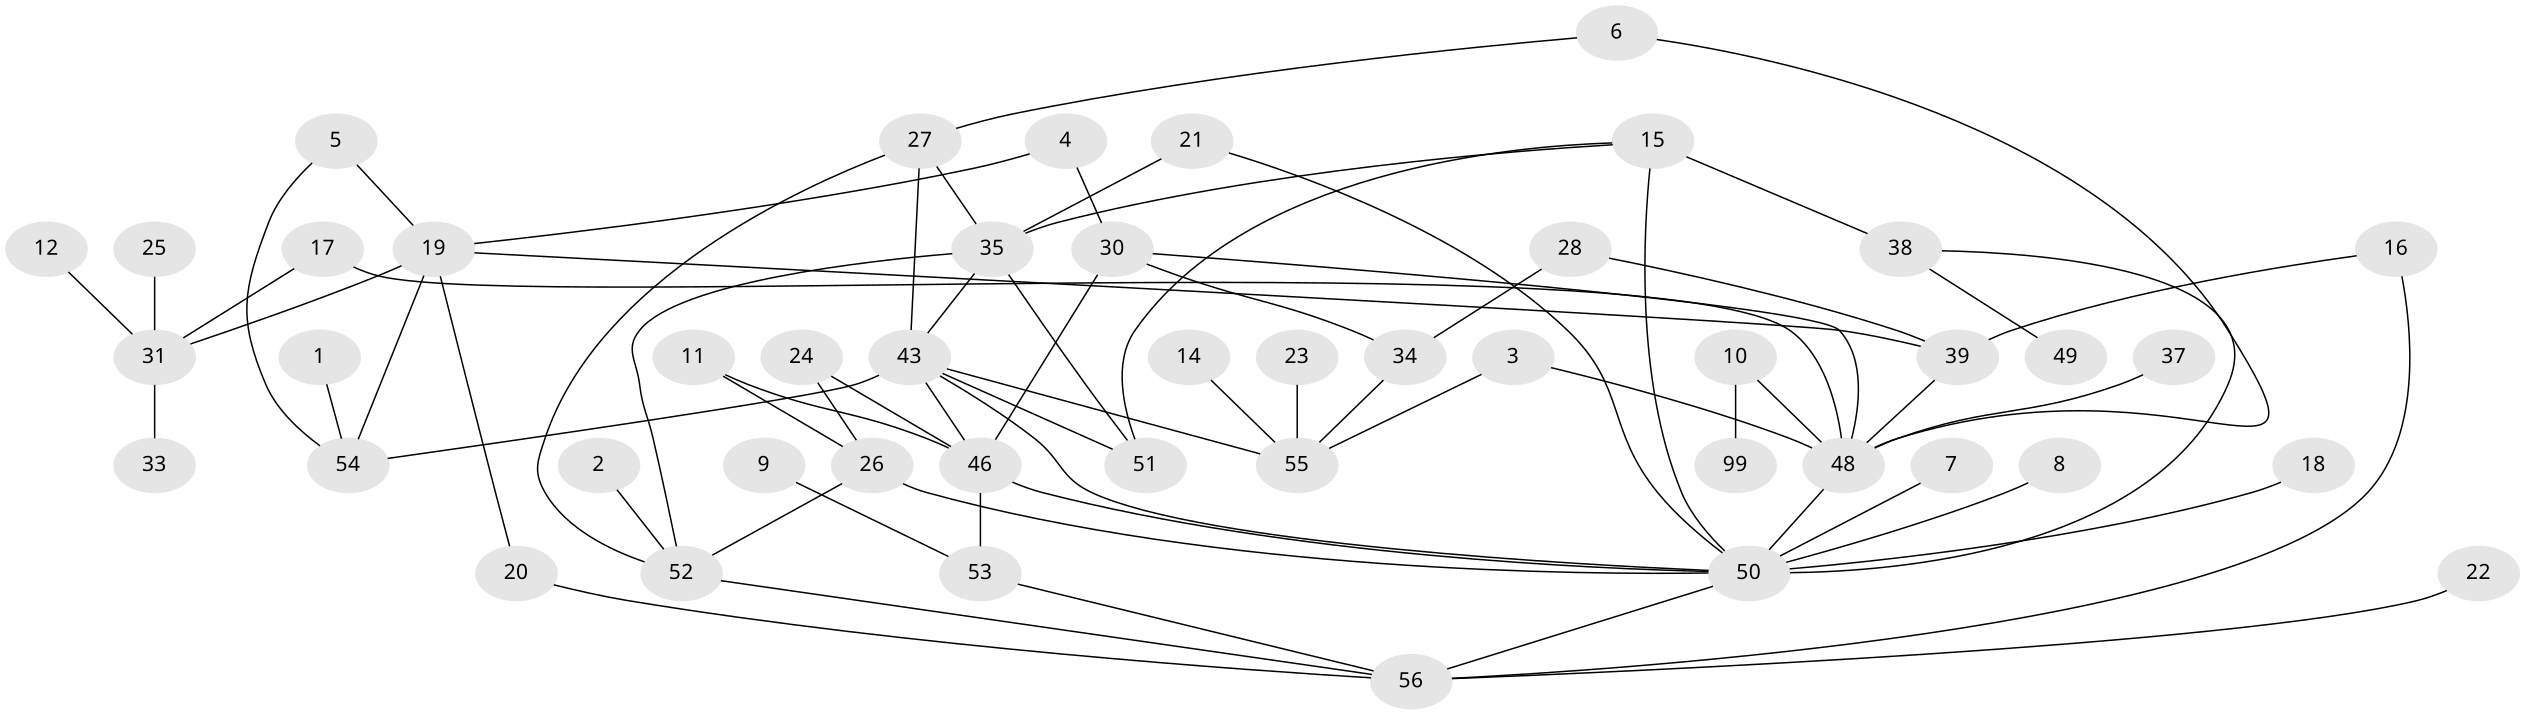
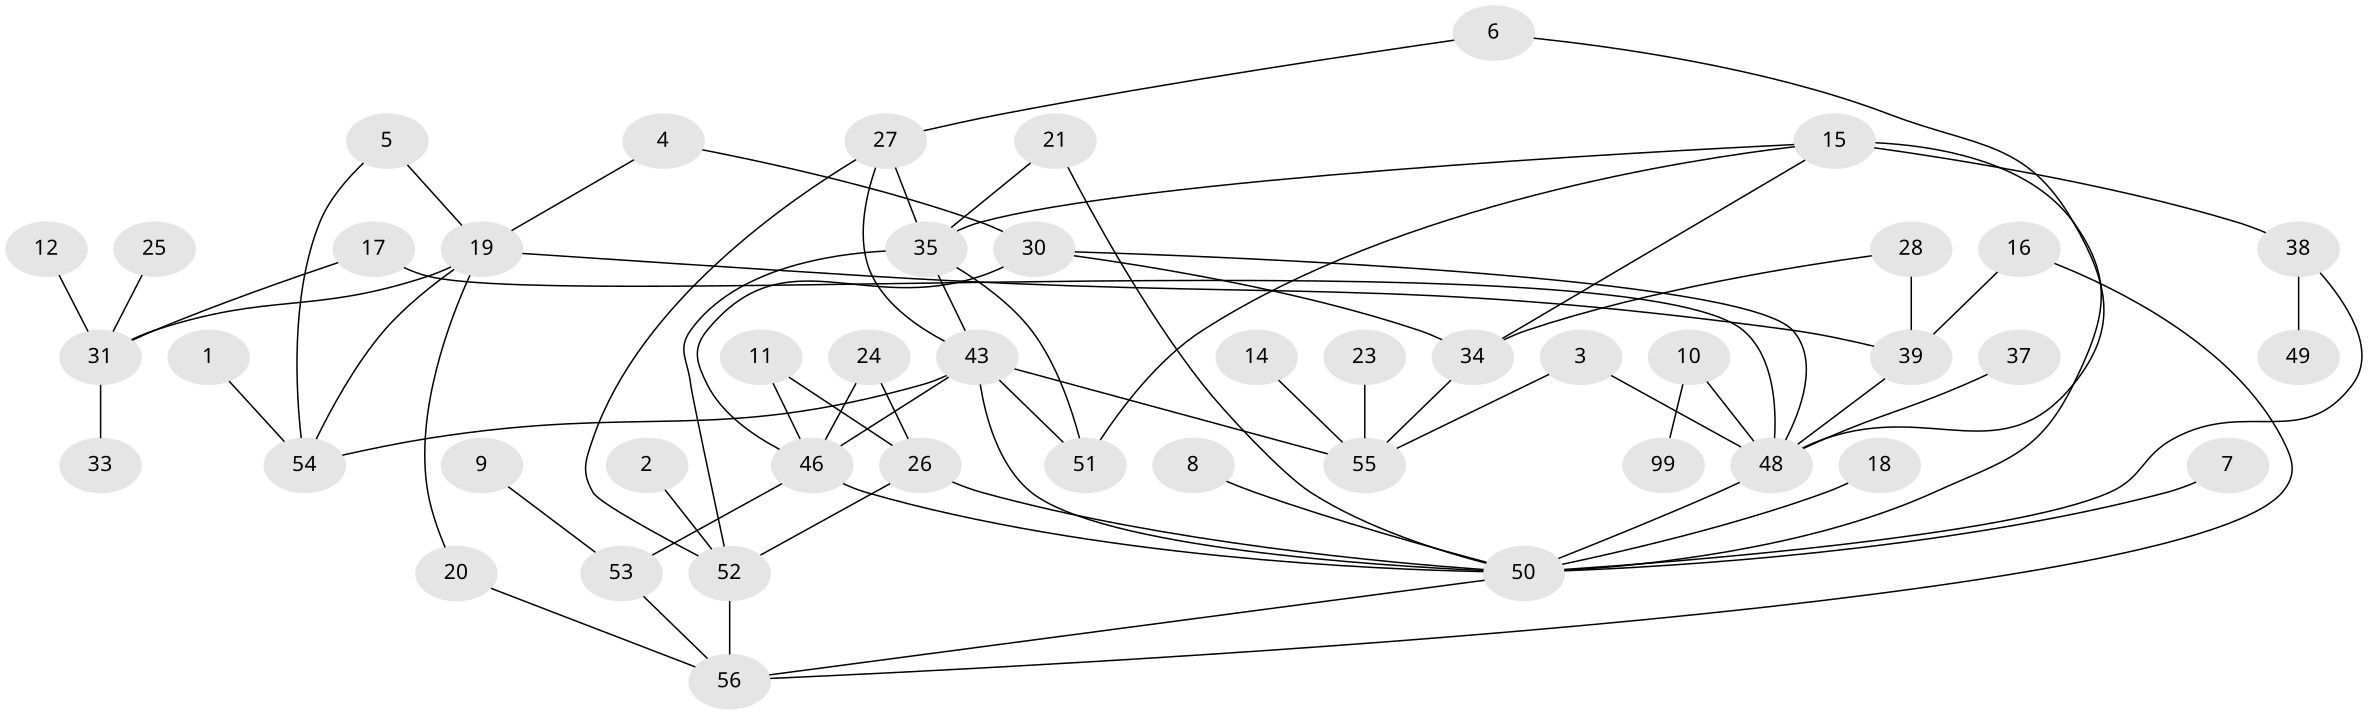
none -> (1654, 249)
(2479, 574) -> none
